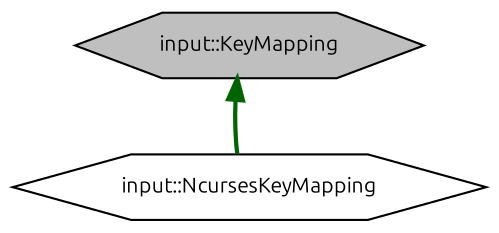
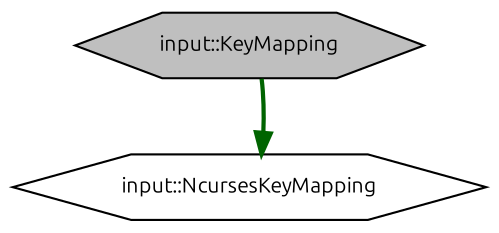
(235, 127) -> (264, 106)
